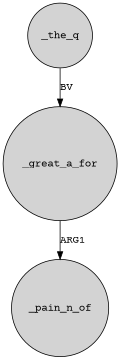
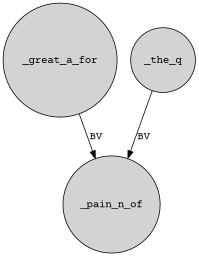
(60, 84) -> (141, 121)
(73, 240) -> (96, 136)
